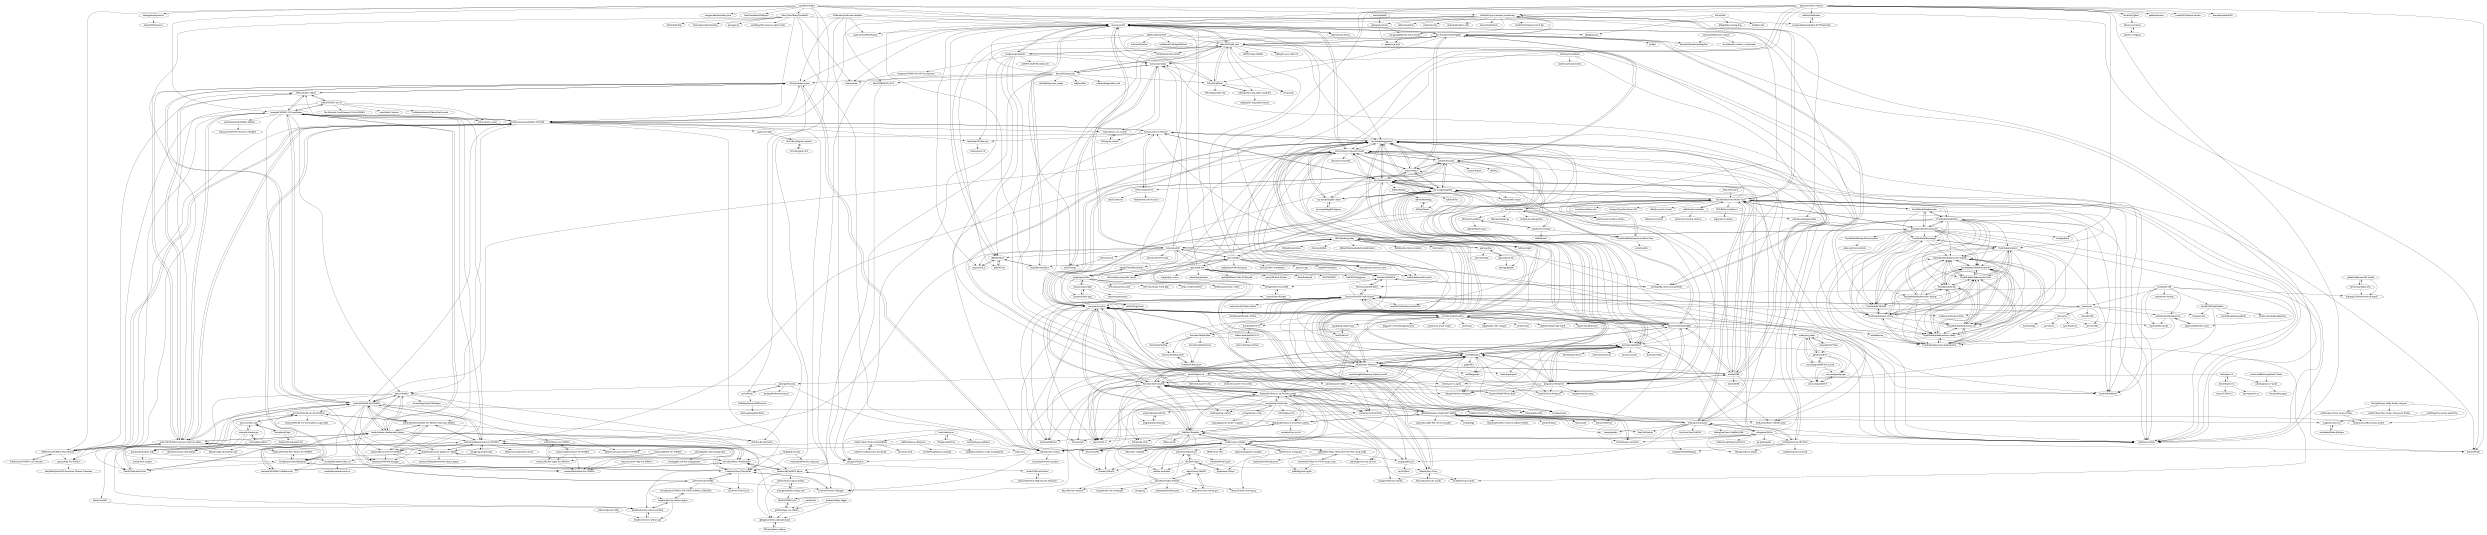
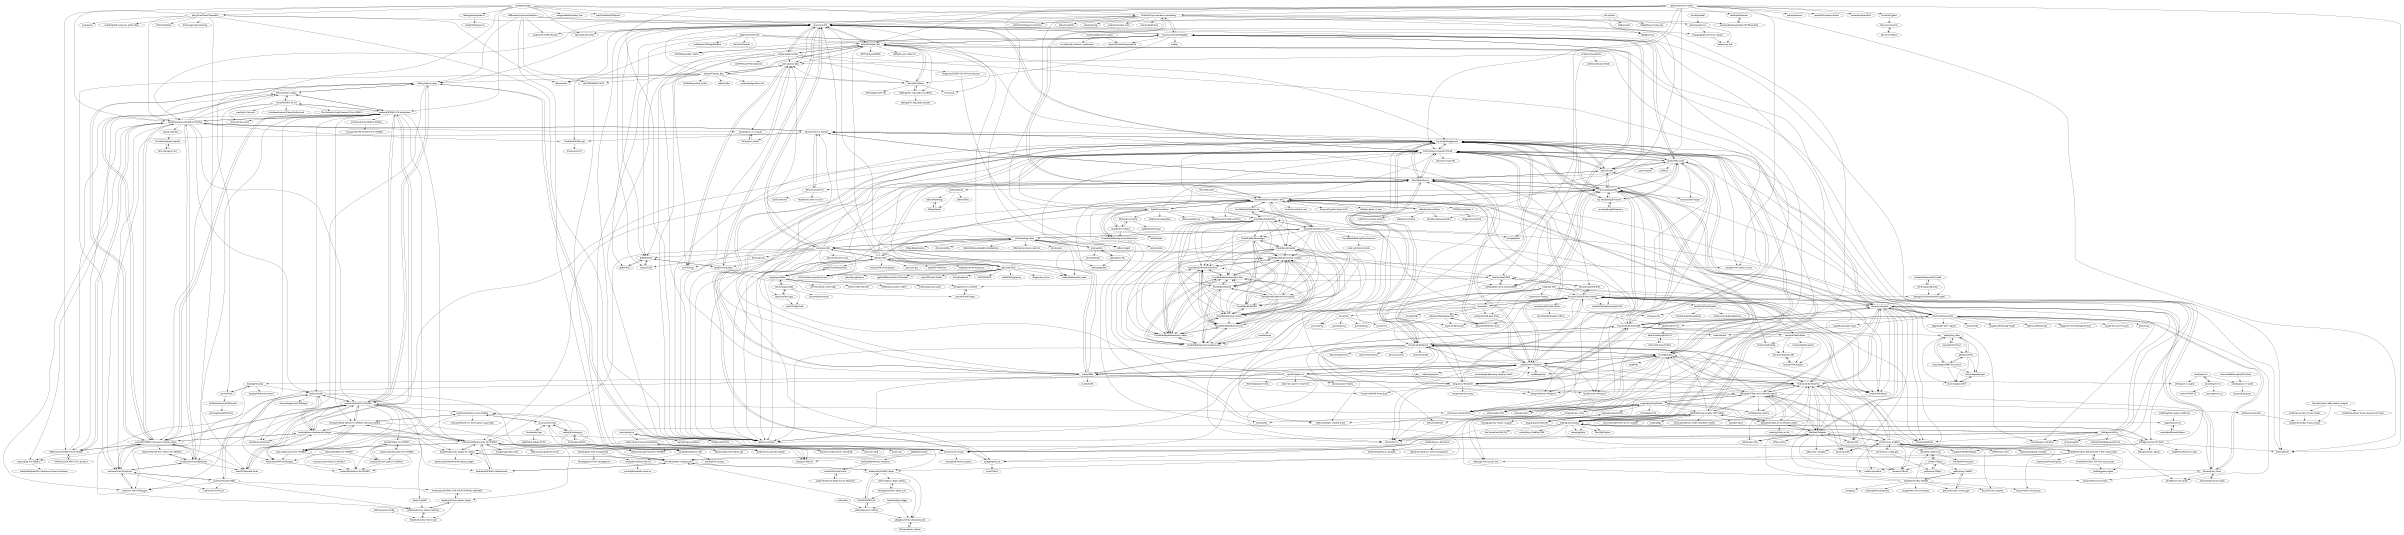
(1921, 303) -> (1214, 294)
(1729, 433) -> (1532, 433)
